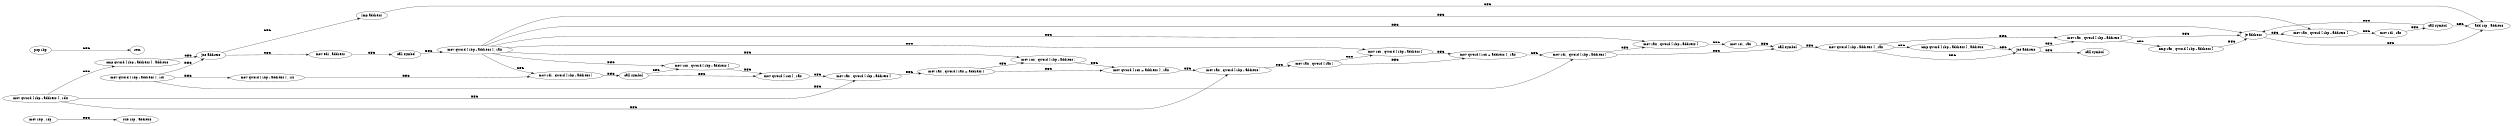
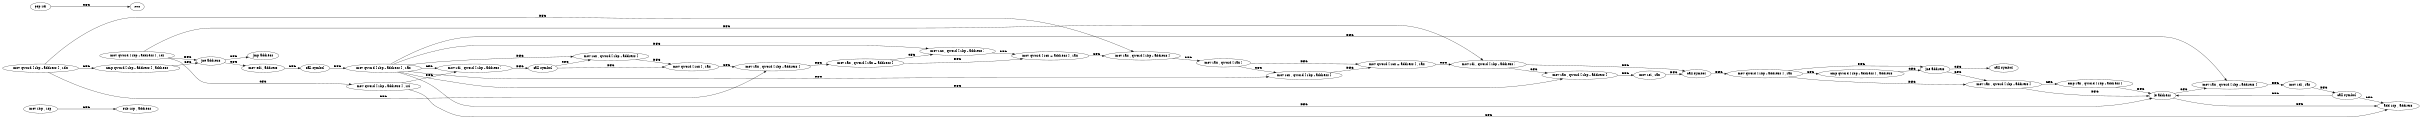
(1433, 6) -> (1394, 117)
(41, 50) -> (41, 7)
(188, 76) -> (263, 82)
(87, 118) -> (86, 107)
